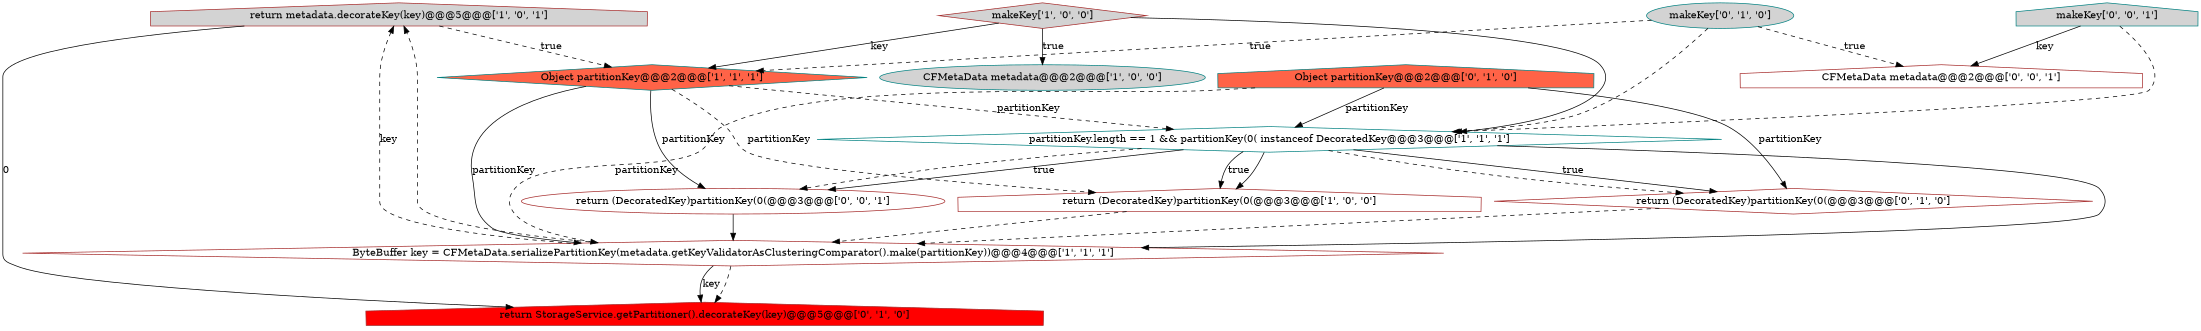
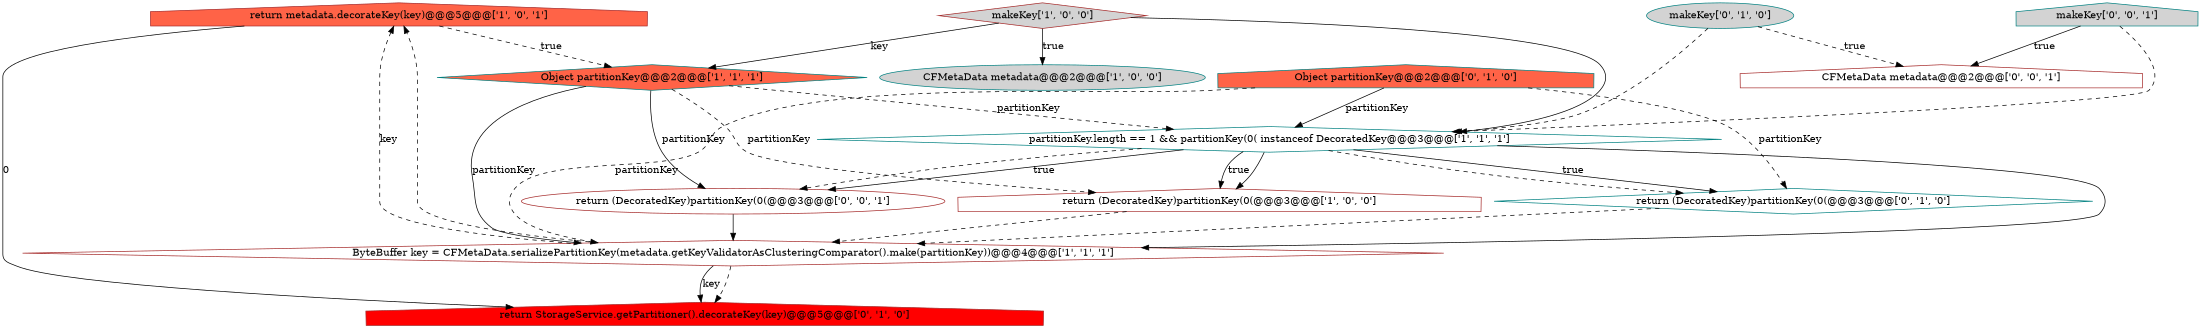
(399, 16) -> (399, 16)
(1208, 45) -> none
(2045, 47) -> (2045, 47)
(1668, 108) -> (1668, 108)
(1793, 201) -> (1793, 201)
